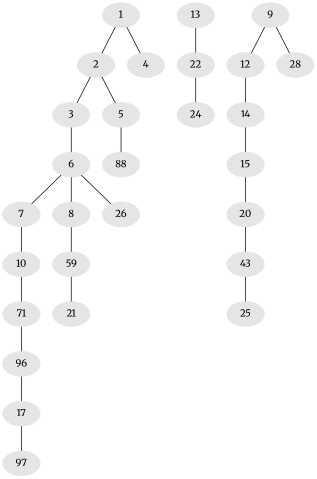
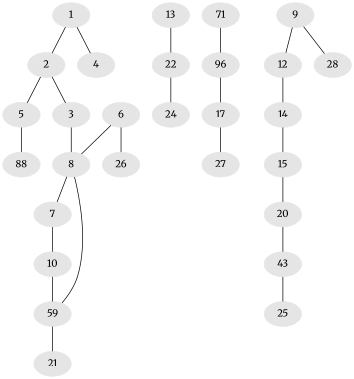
(71, 140) -> (71, 140)
(46, 189) -> (62, 189)
(21, 289) -> (53, 289)
(21, 463) -> (221, 165)
